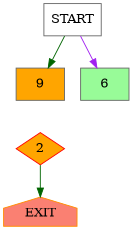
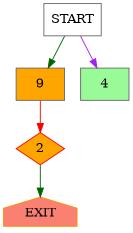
(105, 84) -> (105, 84)
none -> (40, 112)
